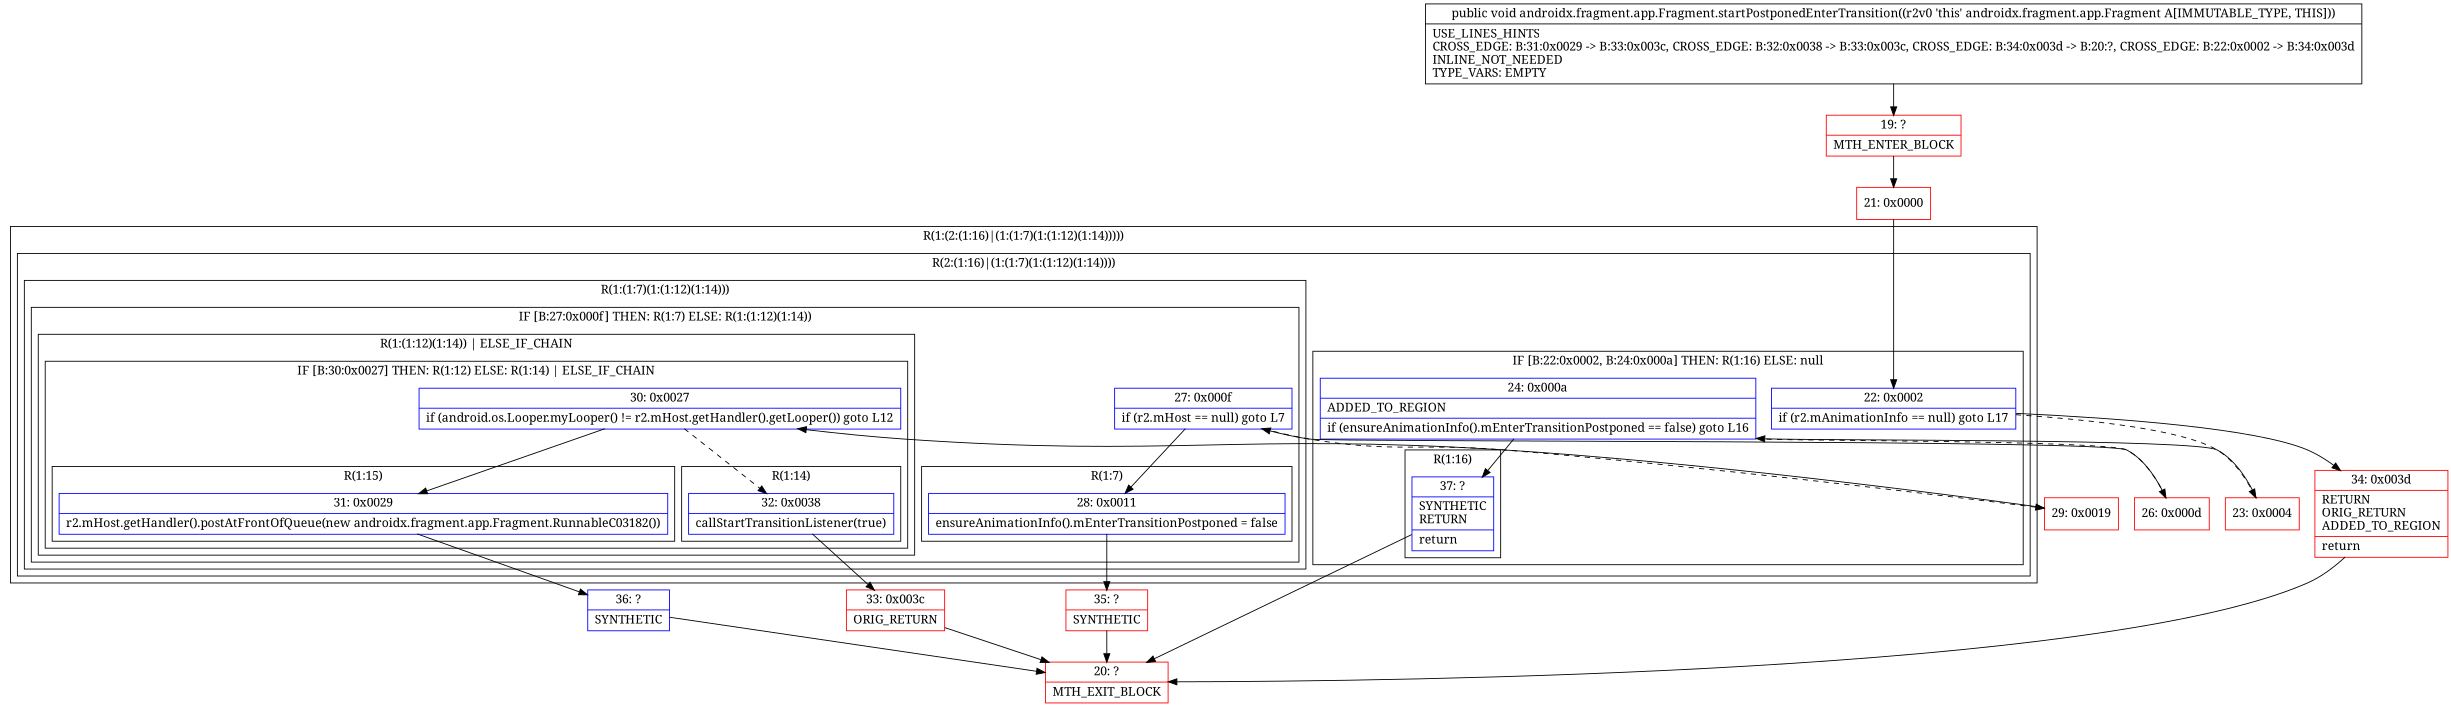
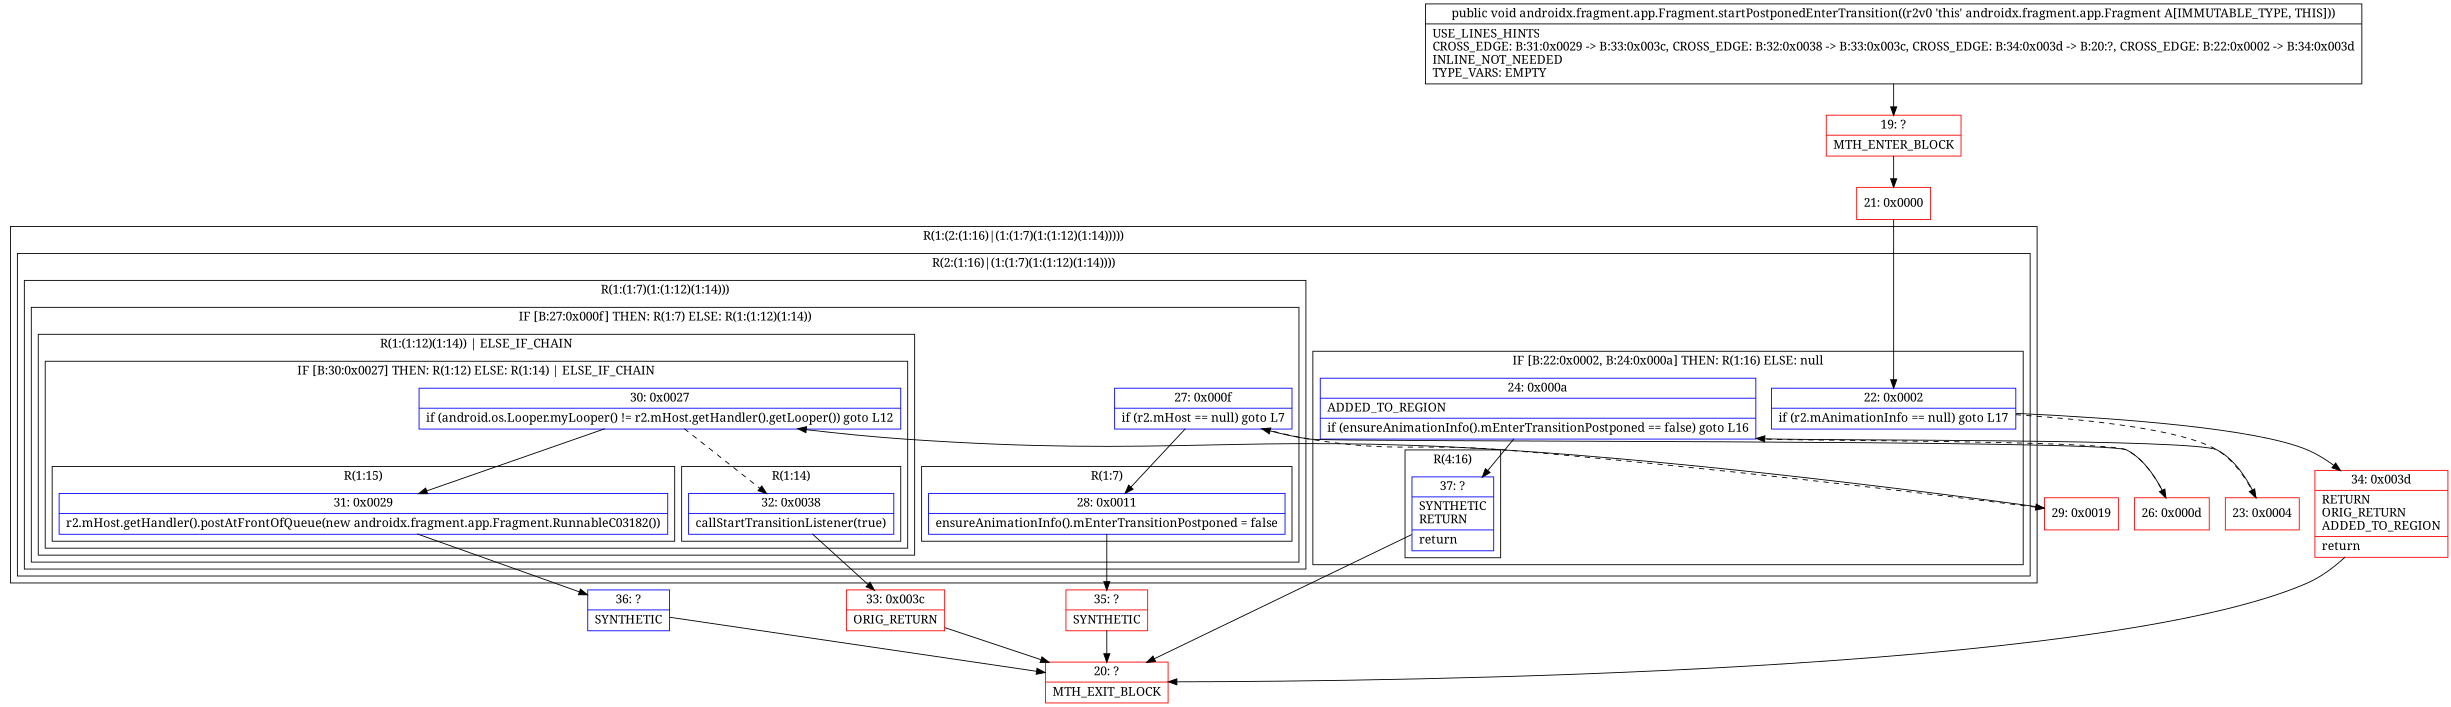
(1453, 460) -> (1453, 460)
